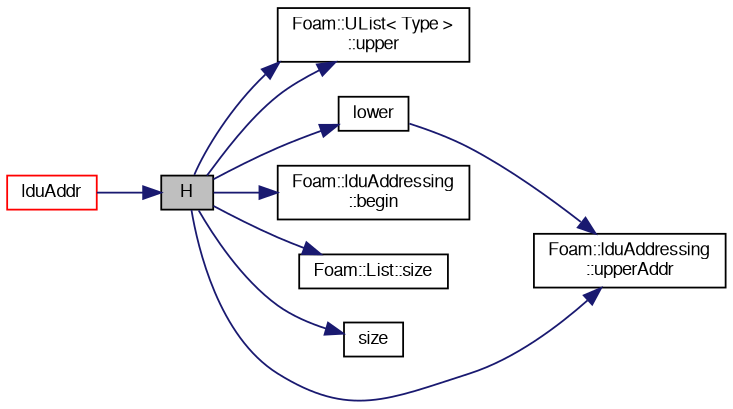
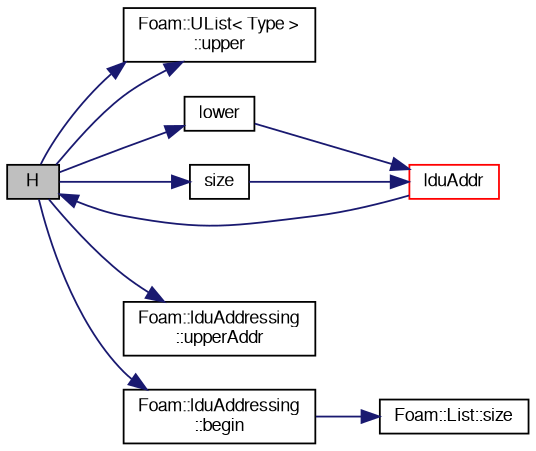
(499, 165) -> (323, 144)
none -> (320, 182)
(258, 228) -> (338, 417)
